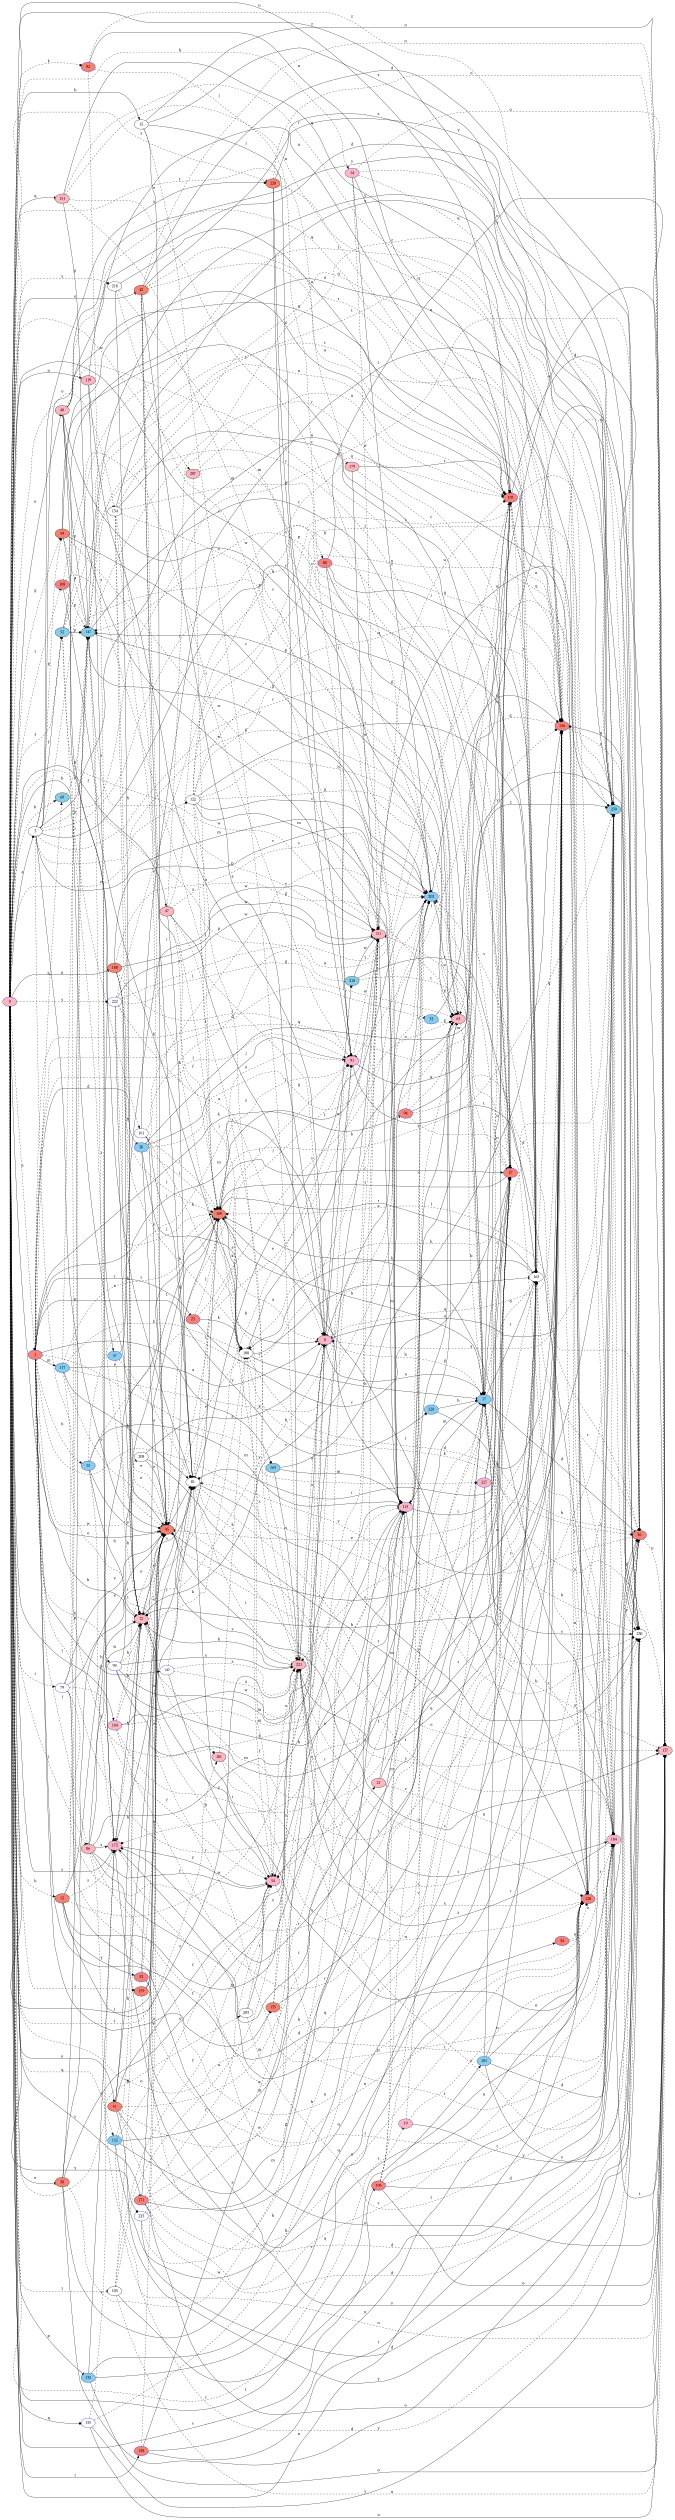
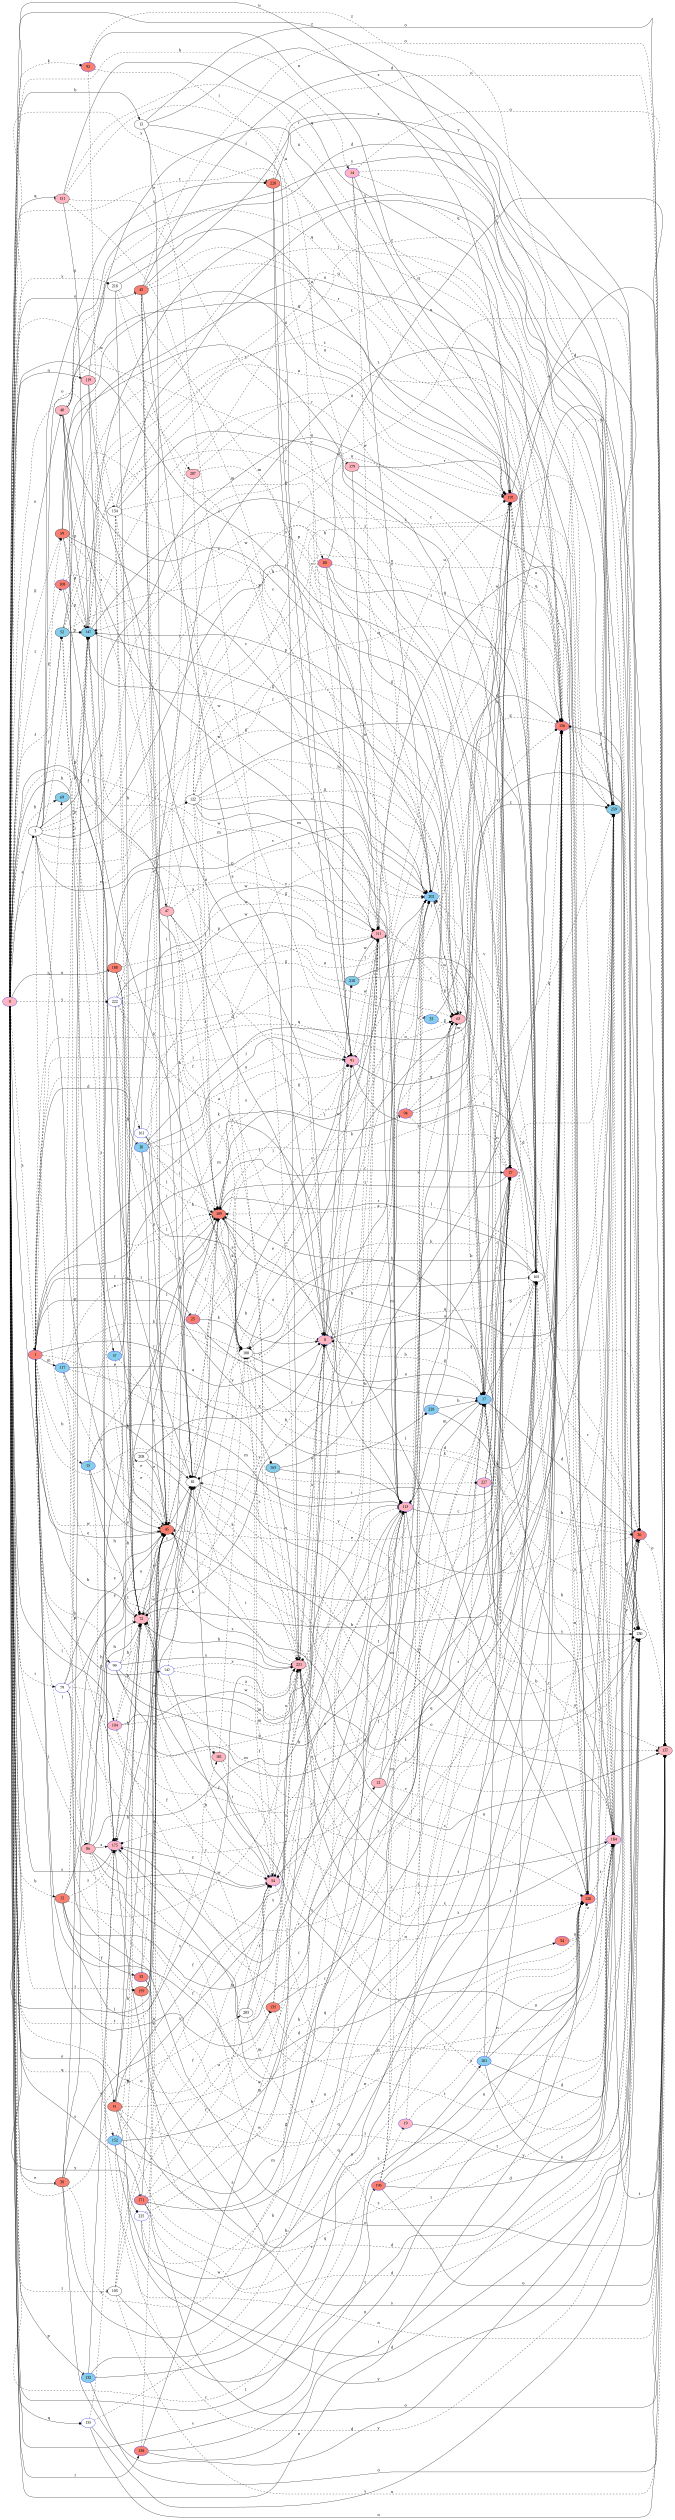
(240, 905) -> (240, 905)
